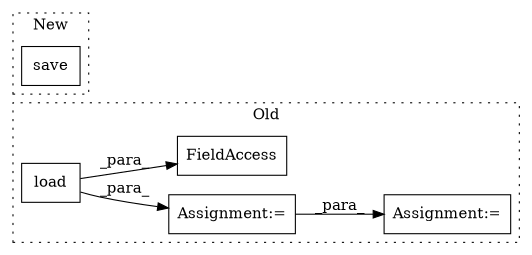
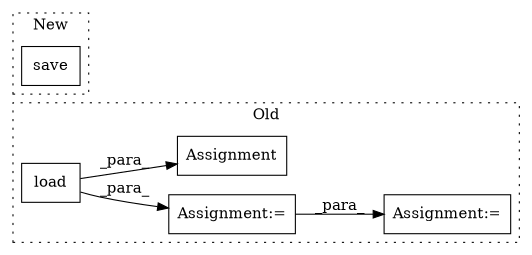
(232, 156) -> (232, 156)
